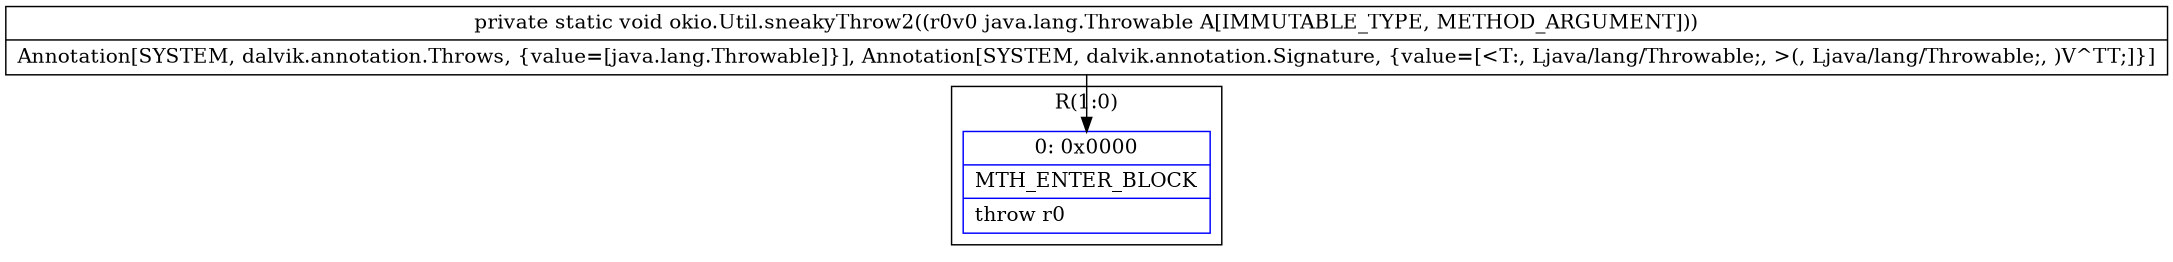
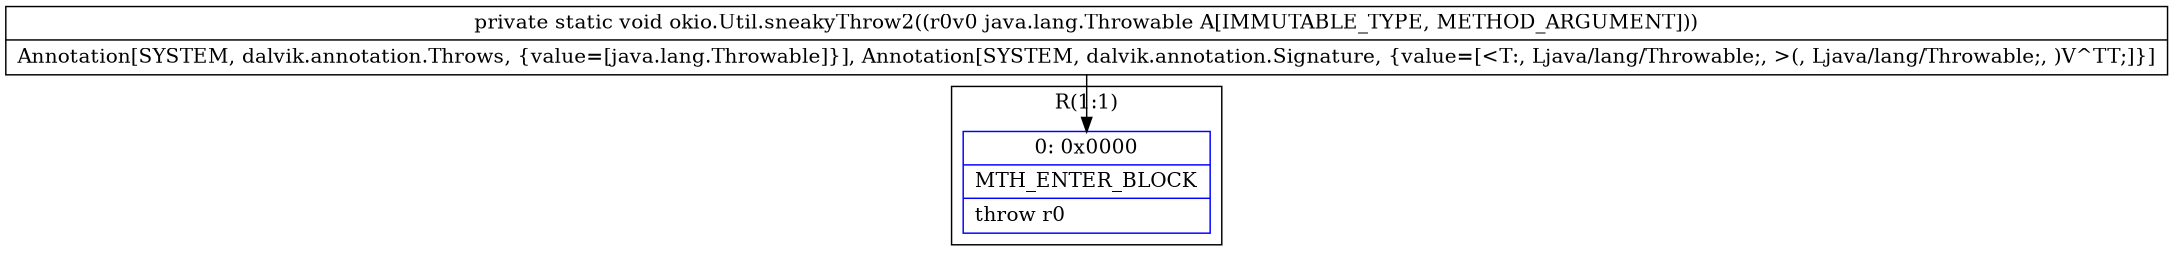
(1087, 103) -> (1087, 103)
